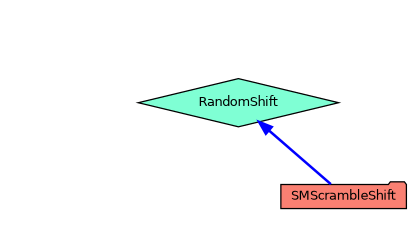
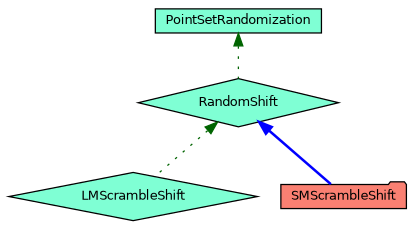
none -> (238, 21)
none -> (133, 197)
